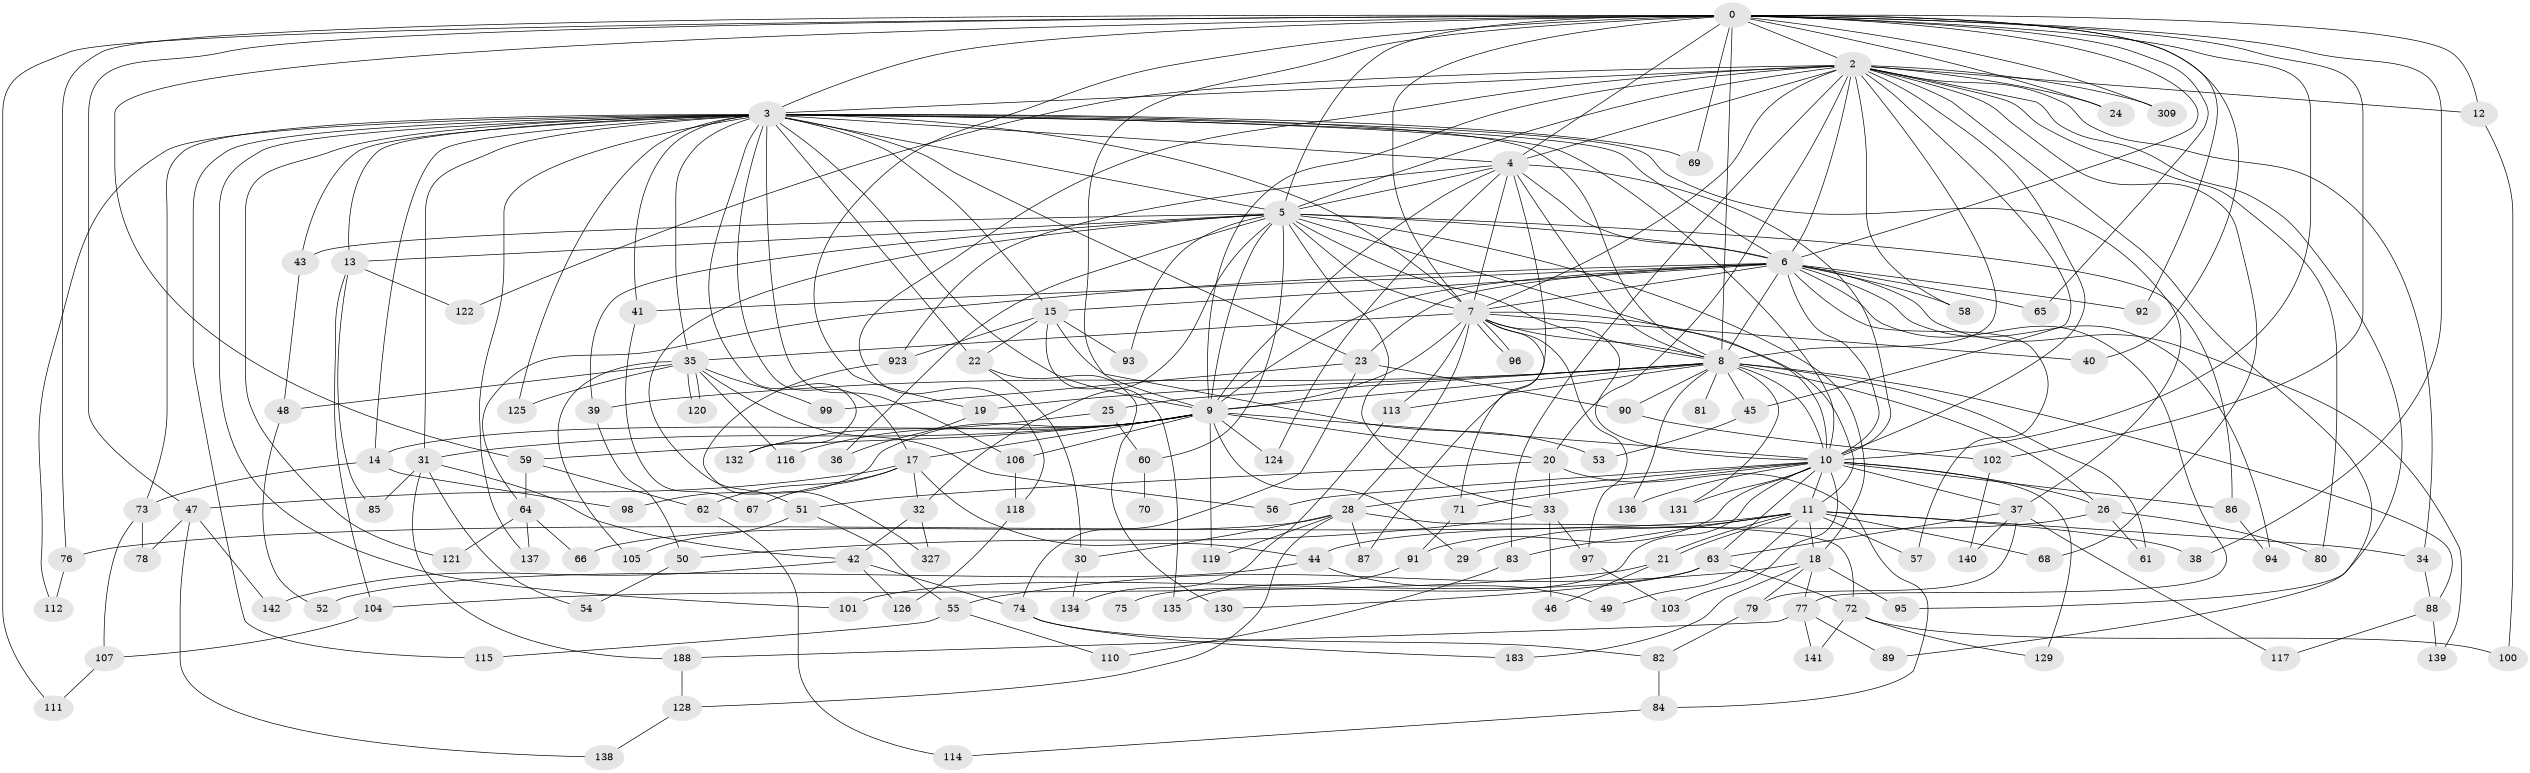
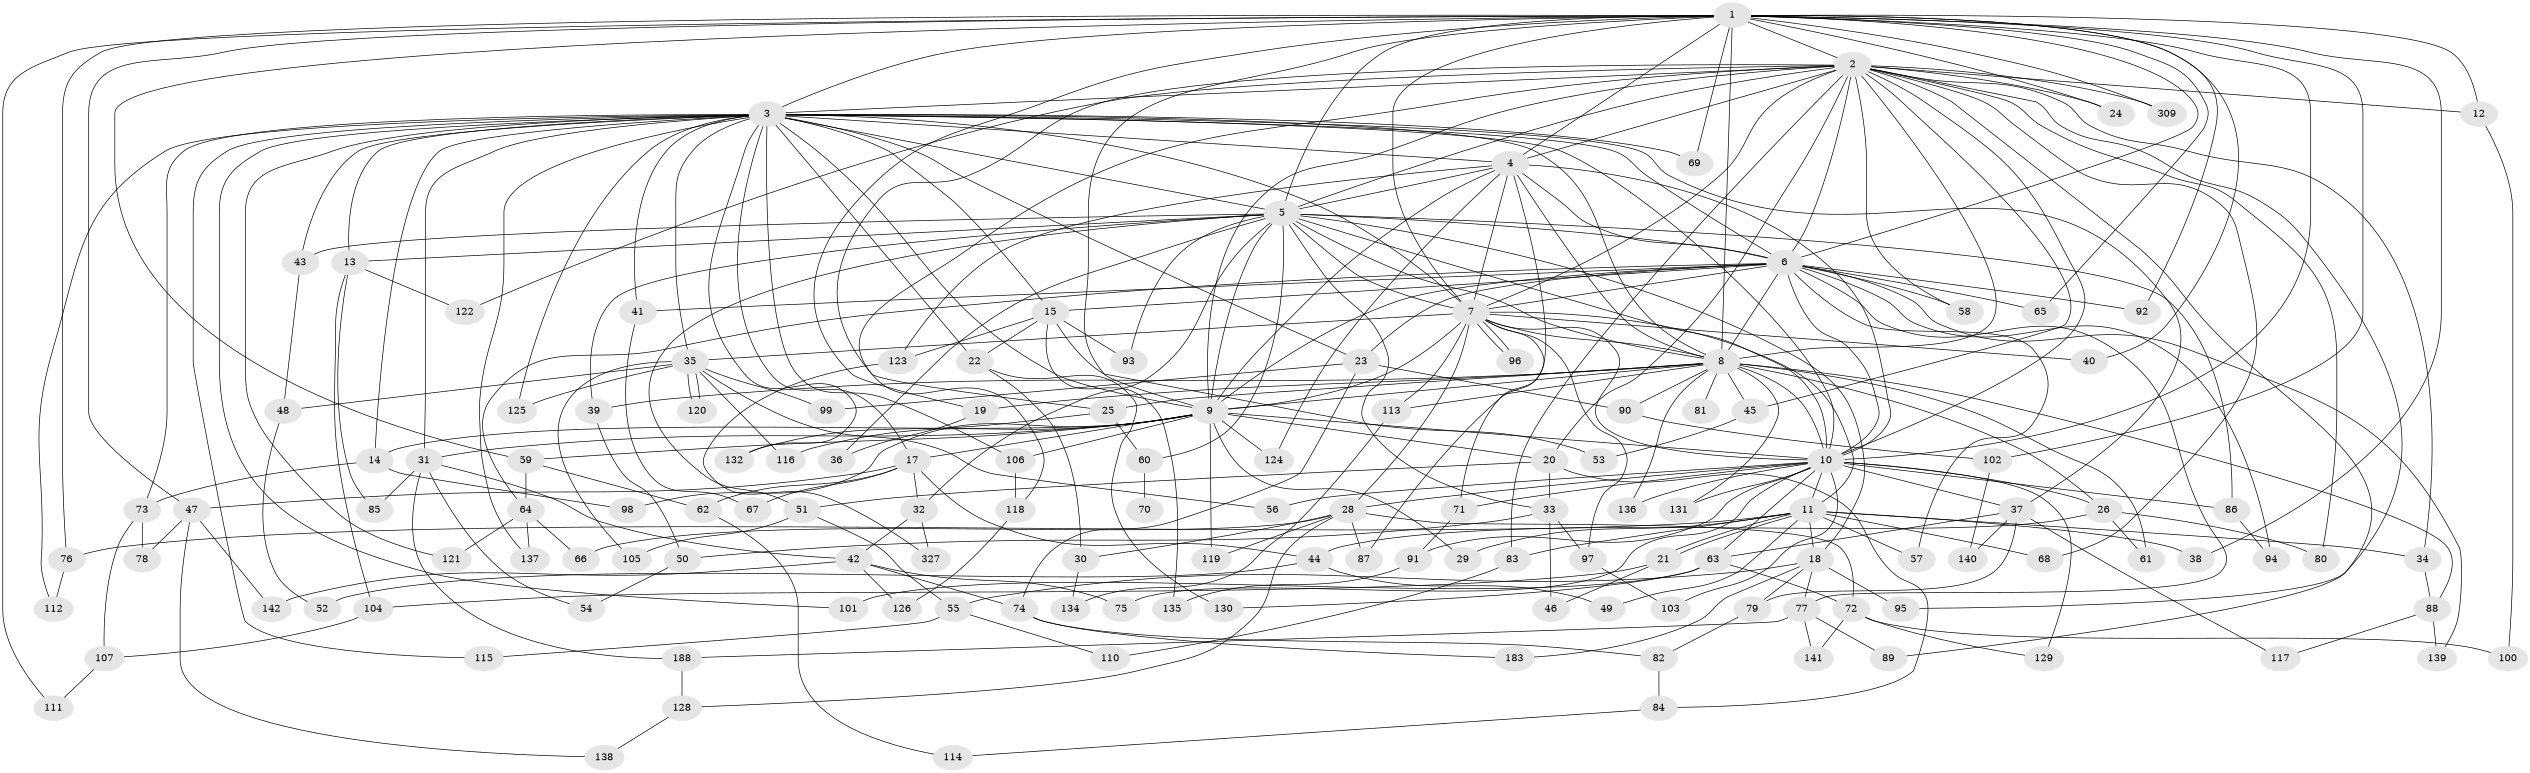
(1732, 15) -> (1732, 15)
none -> (1275, 78)
(898, 362) -> (898, 362)
none -> (990, 580)
